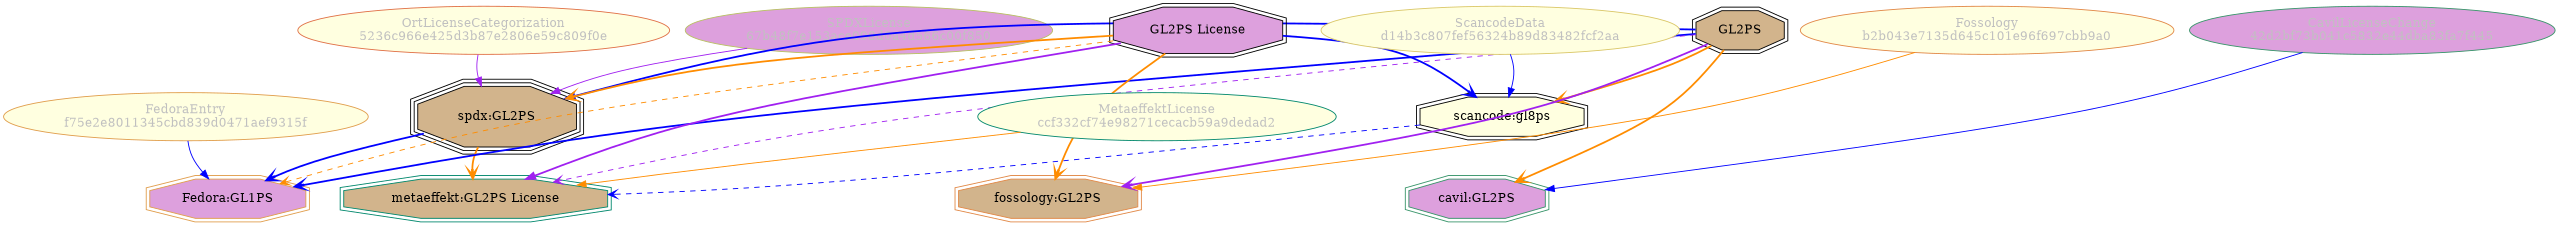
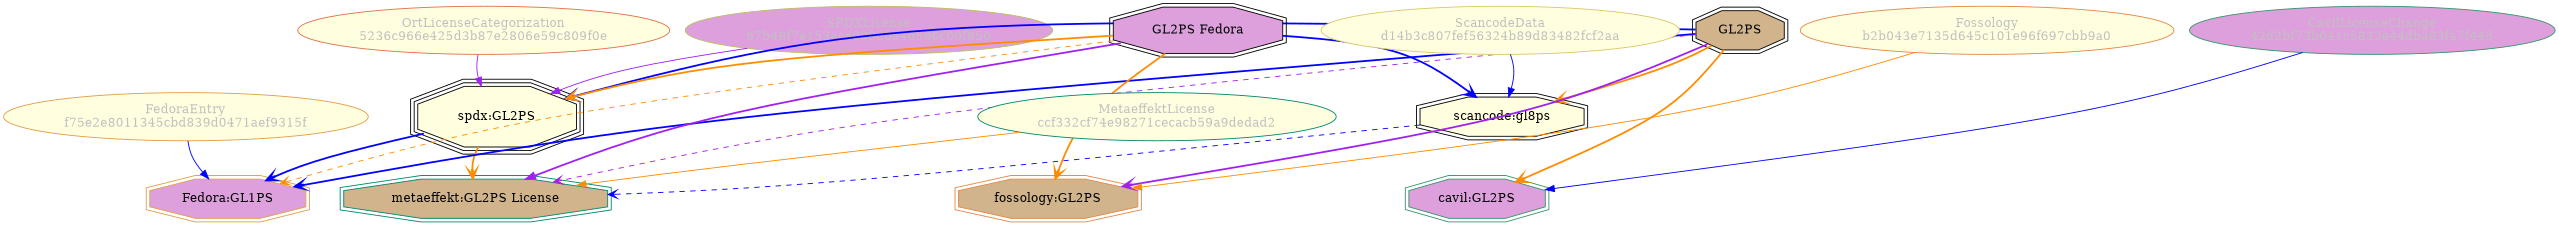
(1132, 24) -> (1132, 24)
(1198, 30) -> (1198, 30)
(497, 117) -> (497, 117)
